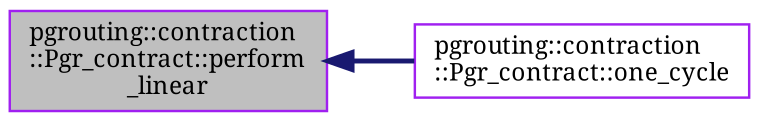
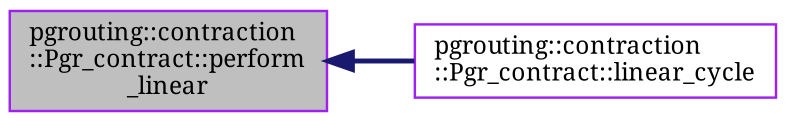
(582, 61) -> (595, 61)
